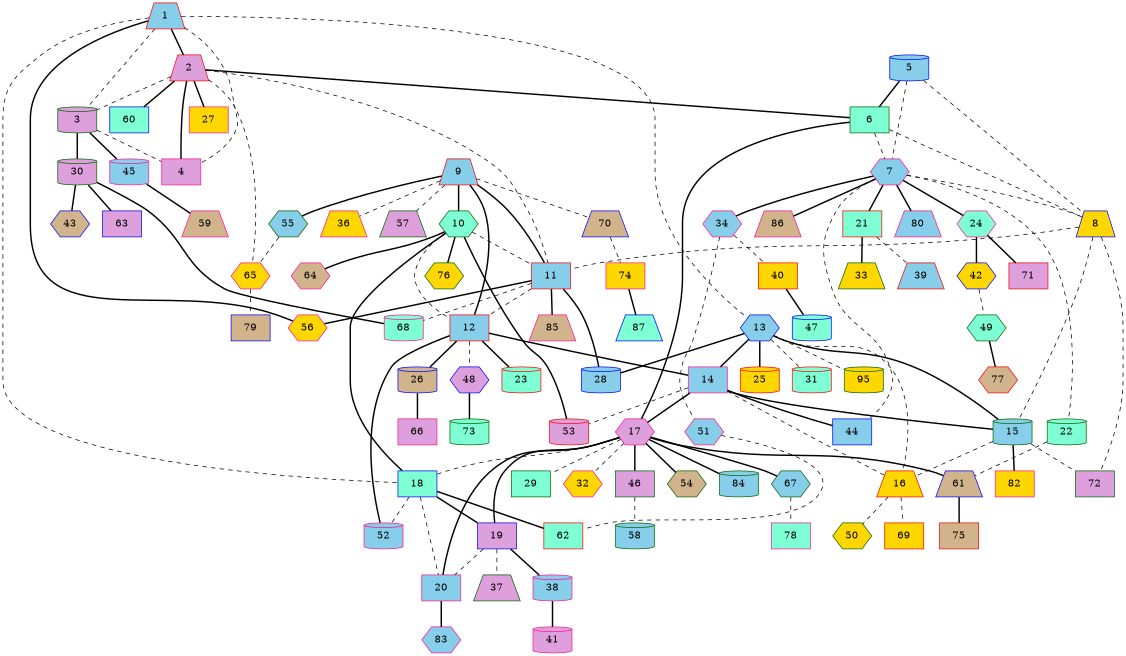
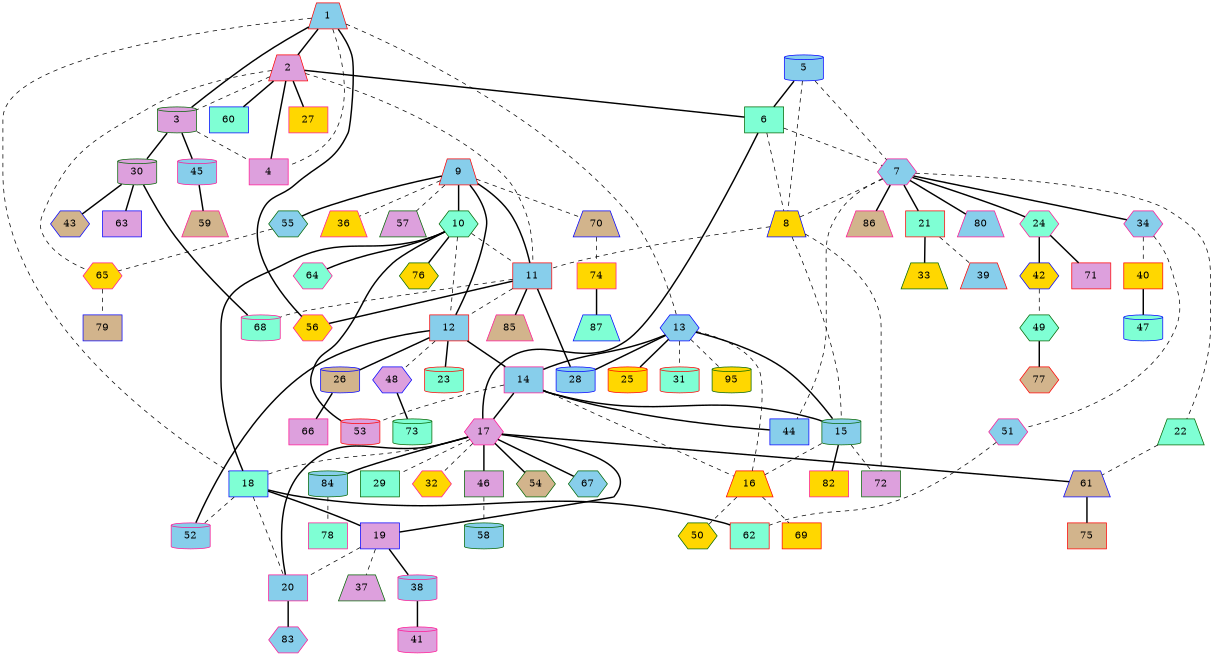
(121, 68) -> (248, 64)
(311, 276) -> (313, 276)
(1067, 432) -> (1181, 432)
(791, 505) -> (328, 507)
